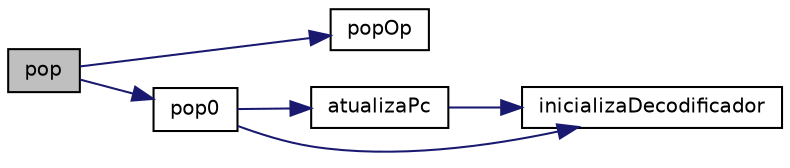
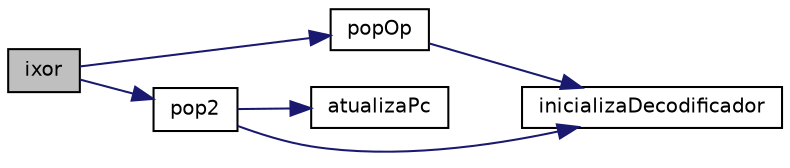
(44, 71) -> (44, 71)
(475, 107) -> (496, 63)
(196, 110) -> (196, 110)
